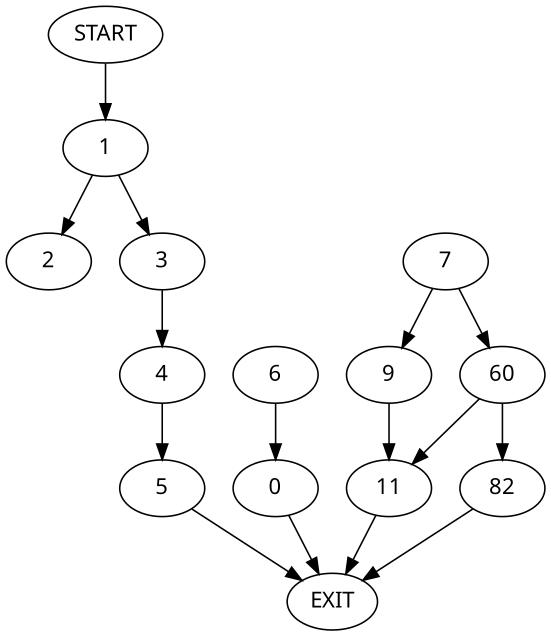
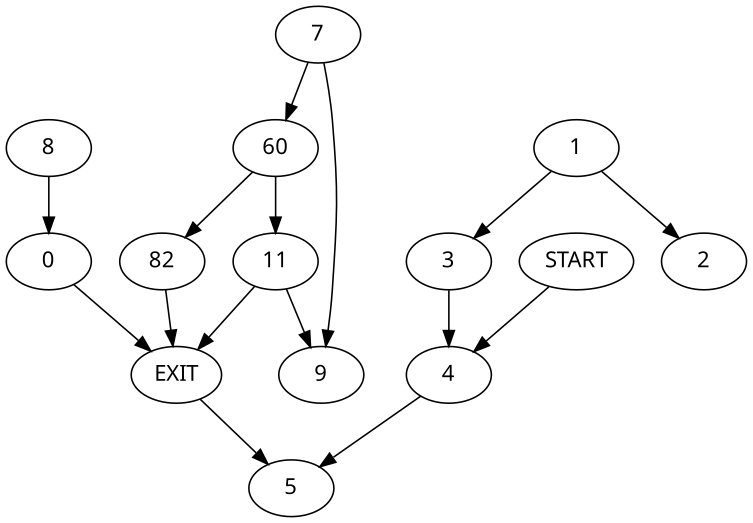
(106, 84) -> (518, 314)
(276, 375) -> (49, 148)
(389, 424) -> (295, 311)
(240, 540) -> (228, 426)
